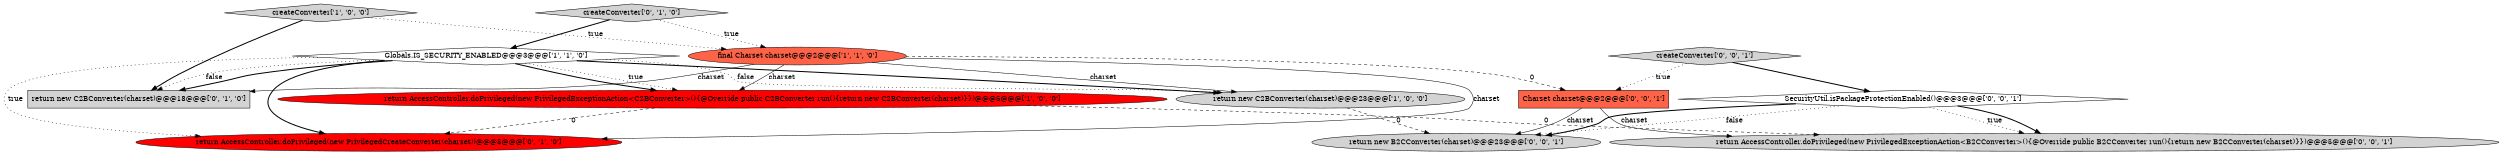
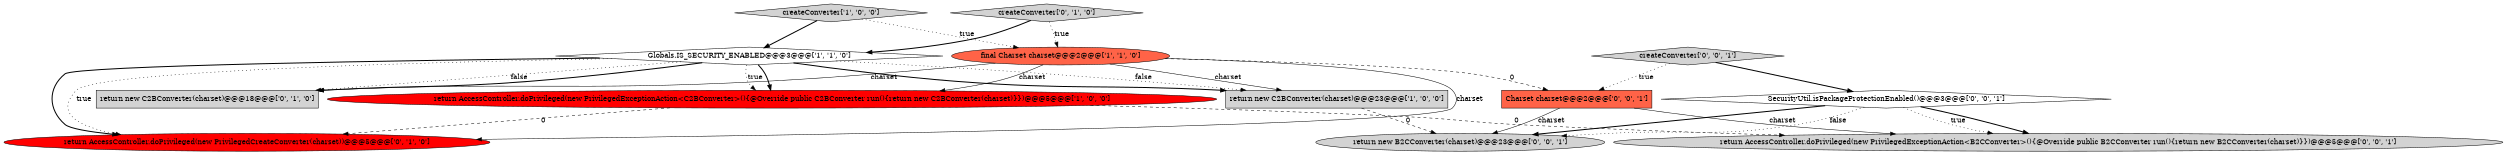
(228, 51) -> (793, 33)
(1320, 99) -> (1337, 99)
